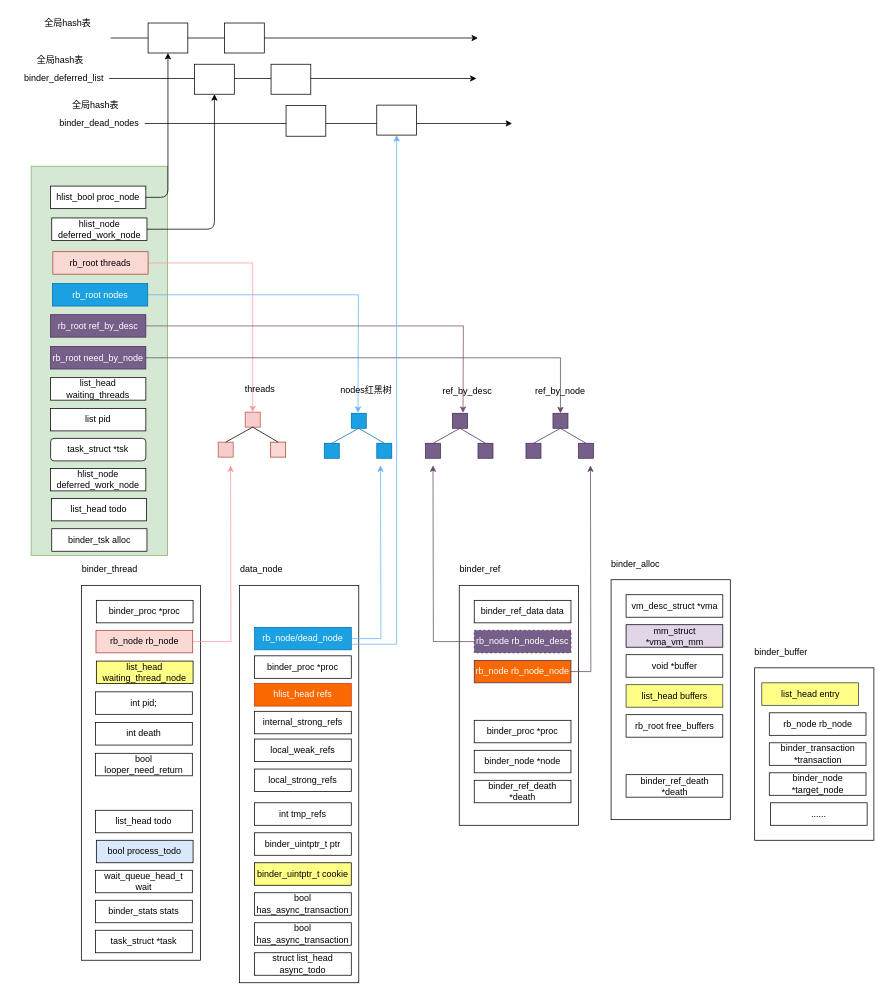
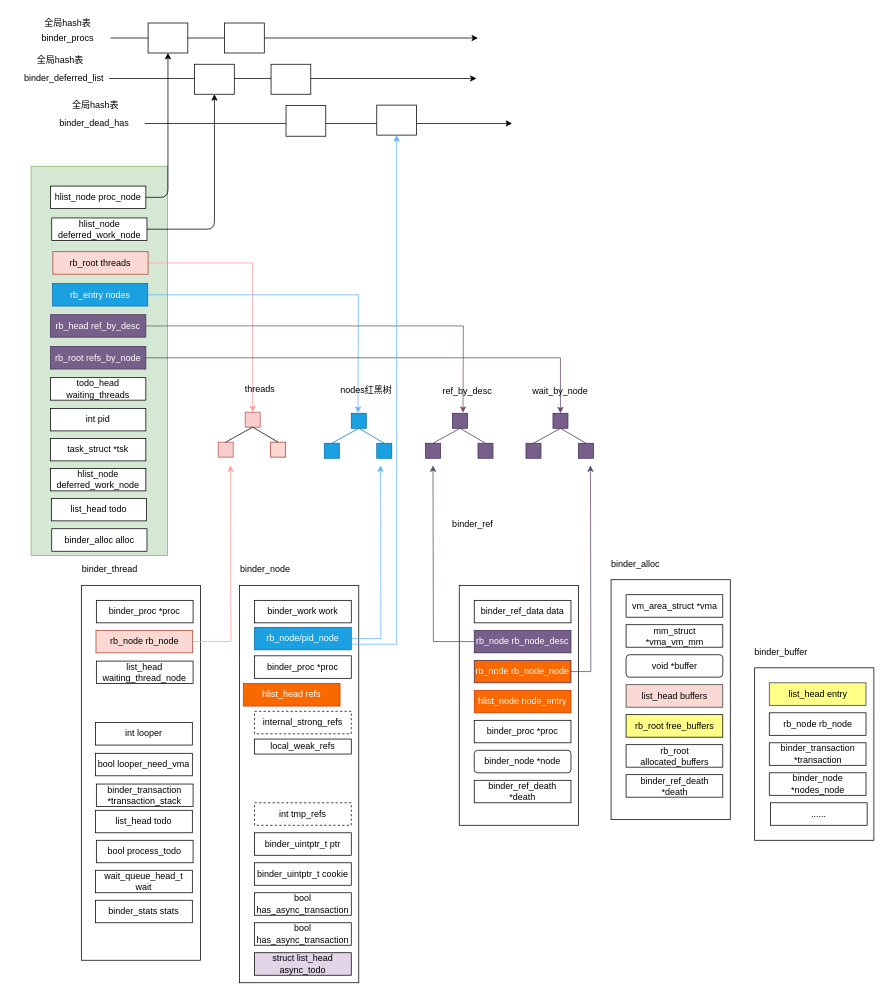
none -> (68, 38)
(101, 124) -> (96, 124)
(98, 198) -> (98, 198)
(101, 295) -> (101, 295)
(98, 326) -> (98, 326)
(98, 358) -> (98, 358)
(98, 389) -> (98, 389)
(561, 391) -> (561, 391)
(98, 420) -> (98, 420)
(98, 450) -> (98, 450)
(100, 540) -> (100, 540)
(263, 570) -> (267, 570)
(496, 570) -> (488, 525)
(675, 606) -> (675, 606)
none -> (303, 612)
(675, 636) -> (675, 636)
(303, 639) -> (303, 639)
(523, 642) -> (523, 642)
(675, 666) -> (675, 666)
(145, 672) -> (145, 672)
(810, 694) -> (818, 694)
(303, 695) -> (292, 695)
(675, 696) -> (675, 696)
none -> (523, 702)
(144, 703) -> none
(303, 723) -> (303, 723)
(675, 726) -> (675, 726)
(144, 734) -> (144, 734)
(303, 750) -> (303, 747)
none -> (675, 756)
(523, 762) -> (523, 762)
(144, 765) -> (144, 765)
(303, 780) -> none
(818, 784) -> (818, 784)
none -> (145, 795)
(303, 814) -> (303, 814)
(145, 852) -> (145, 852)
(303, 874) -> (303, 874)
(144, 942) -> none
(303, 964) -> (303, 964)
